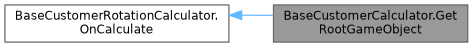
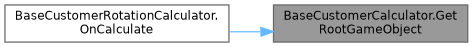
(258, 15) -> (245, 32)
